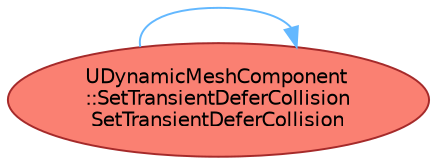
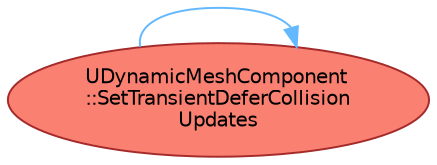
(218, 100) -> (218, 100)
